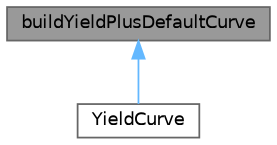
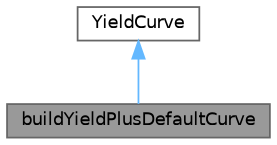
(138, 81) -> (138, 81)
